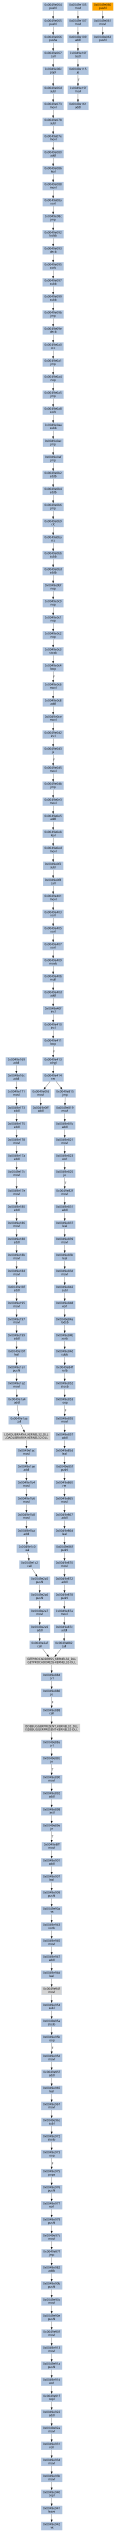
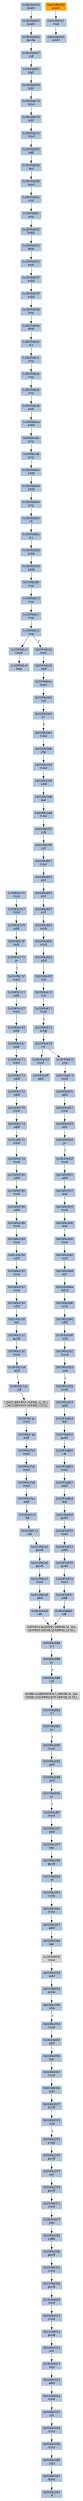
(53, 676) -> (37, 641)
none -> (16, 1010)
